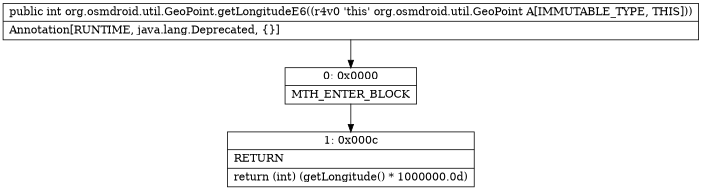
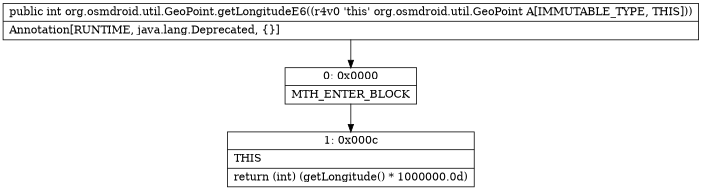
(259, 159) -> (248, 159)
